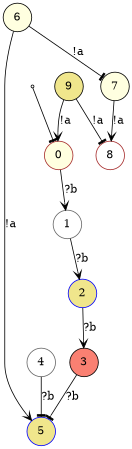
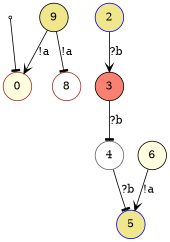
(115, 86) -> none
(67, 224) -> none
(64, 395) -> (109, 119)
